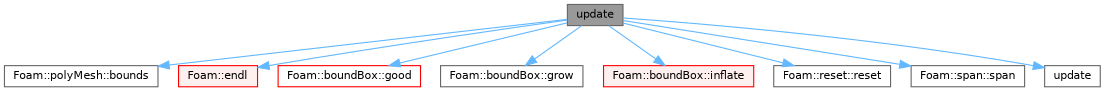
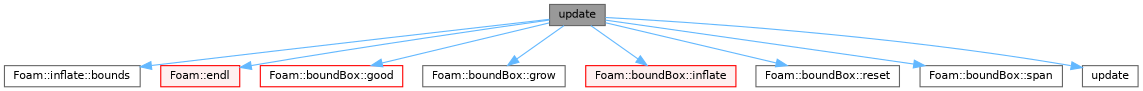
(81, 76) -> (72, 76)
(832, 76) -> (828, 76)
(968, 76) -> (991, 76)
